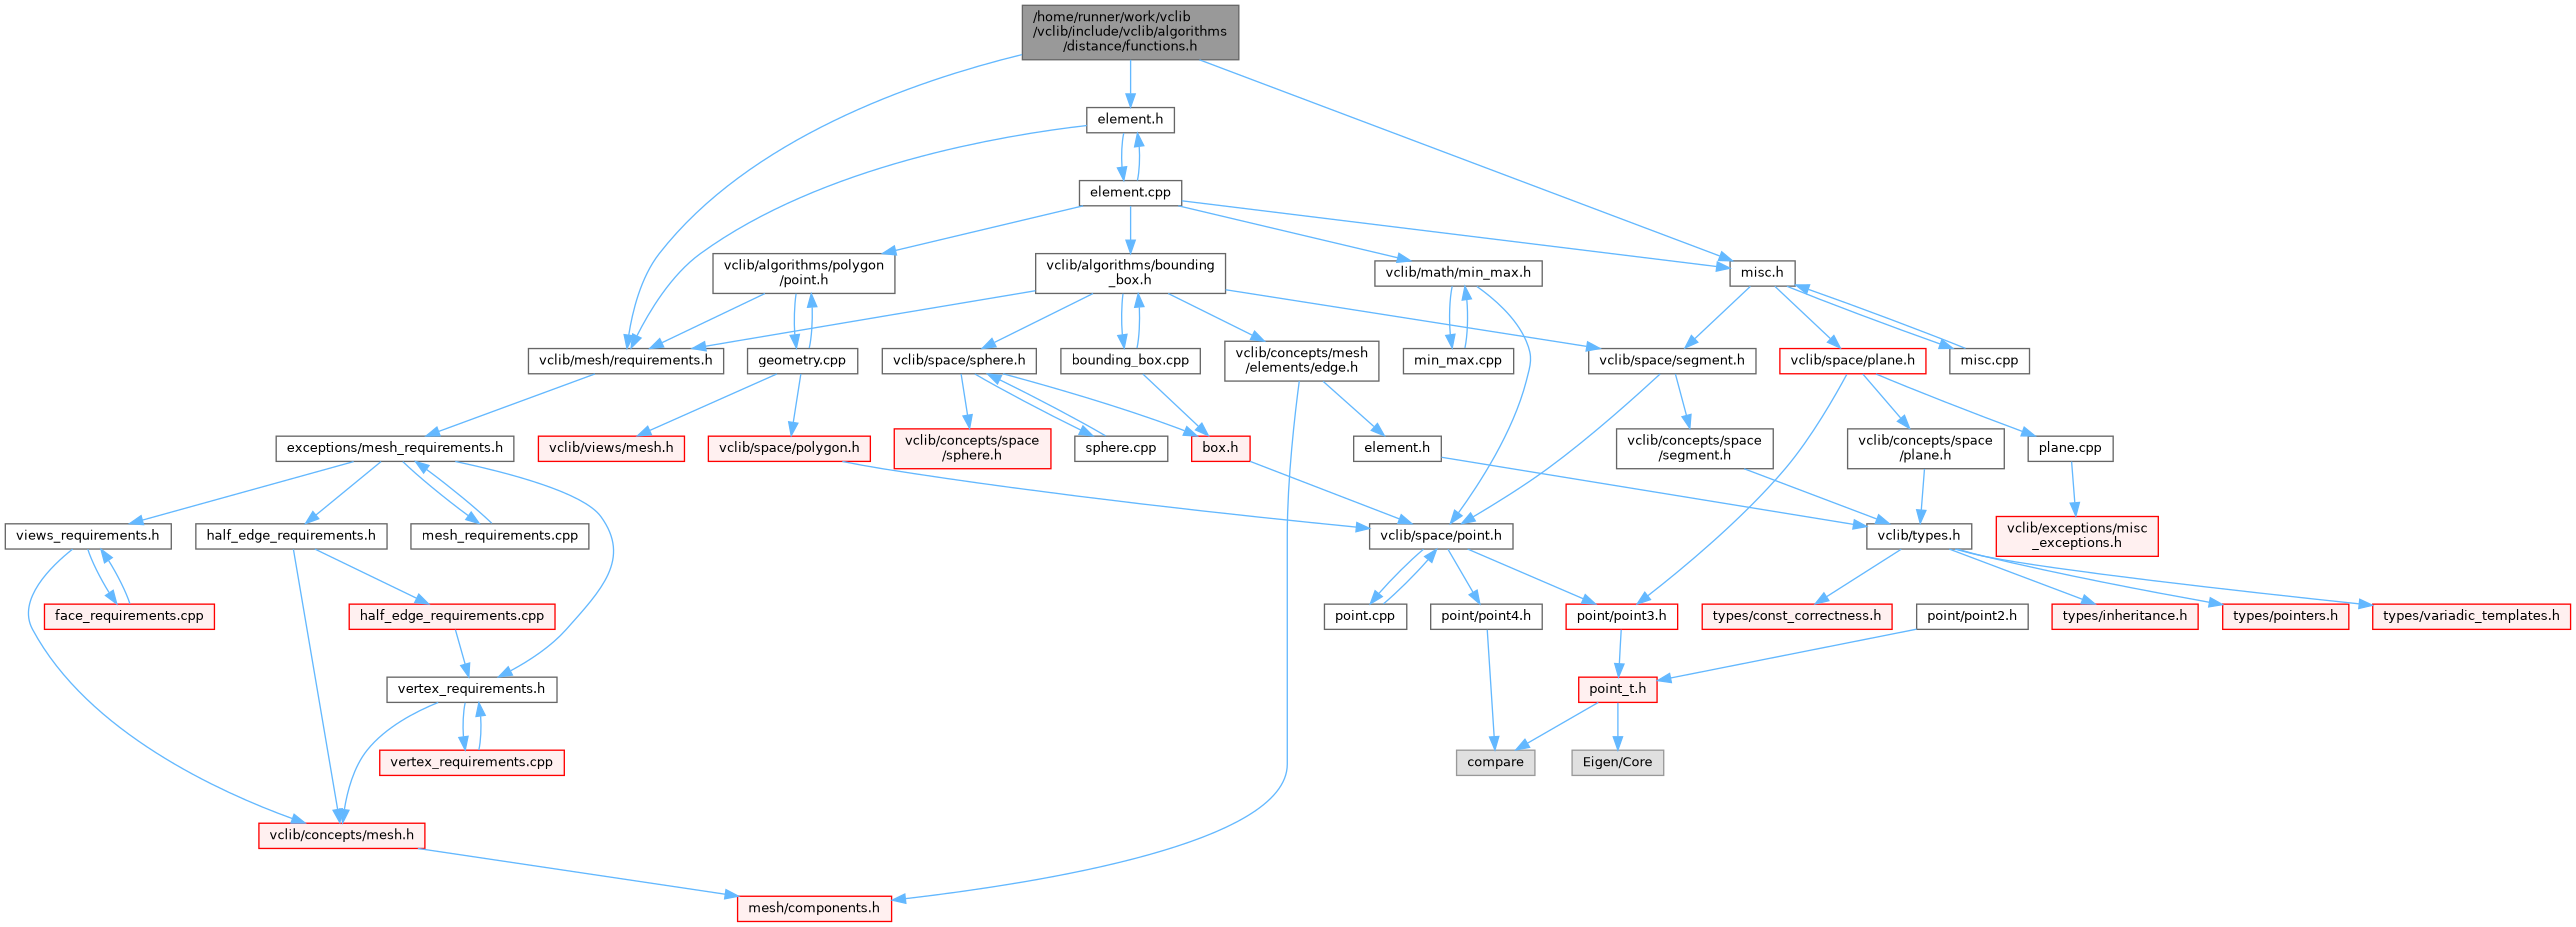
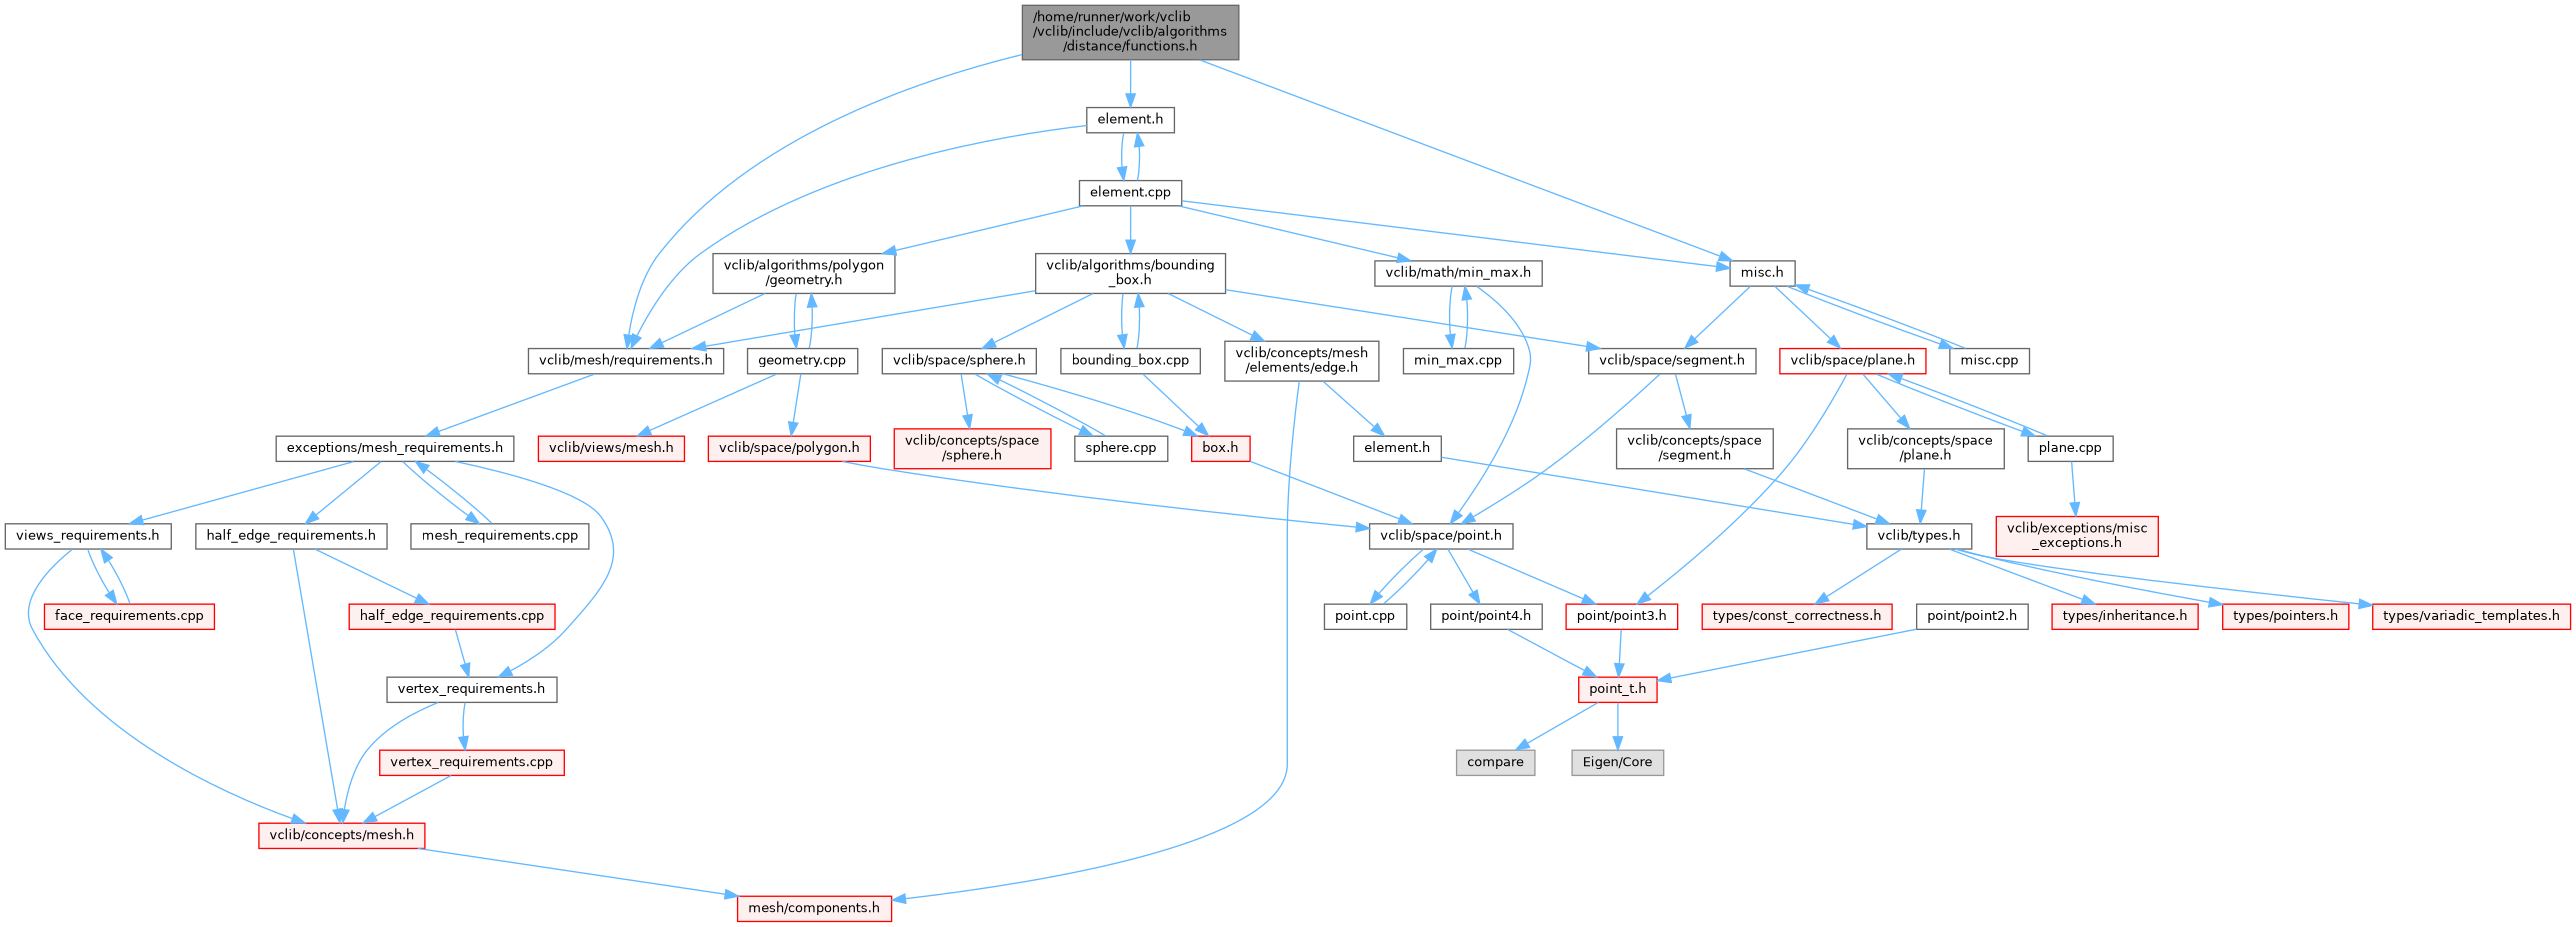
(804, 274) -> (804, 274)
none -> (1975, 407)
(1491, 683) -> (1546, 650)
(481, 733) -> (413, 796)
